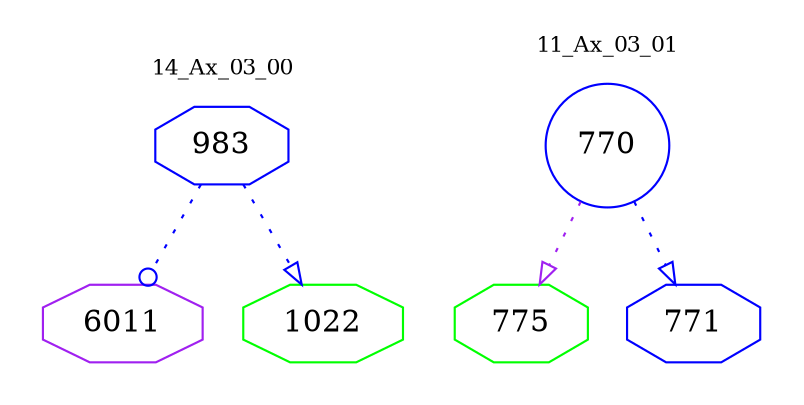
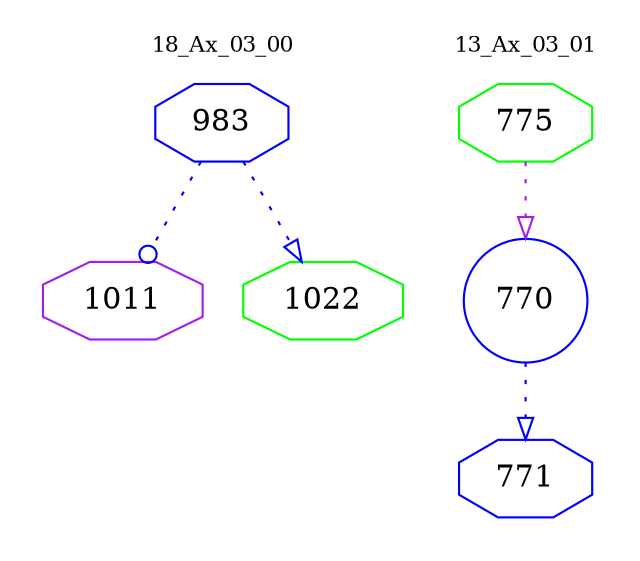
(607, 46) -> (526, 46)
(223, 69) -> (223, 46)
(565, 233) -> (526, 189)
(123, 324) -> (123, 301)
